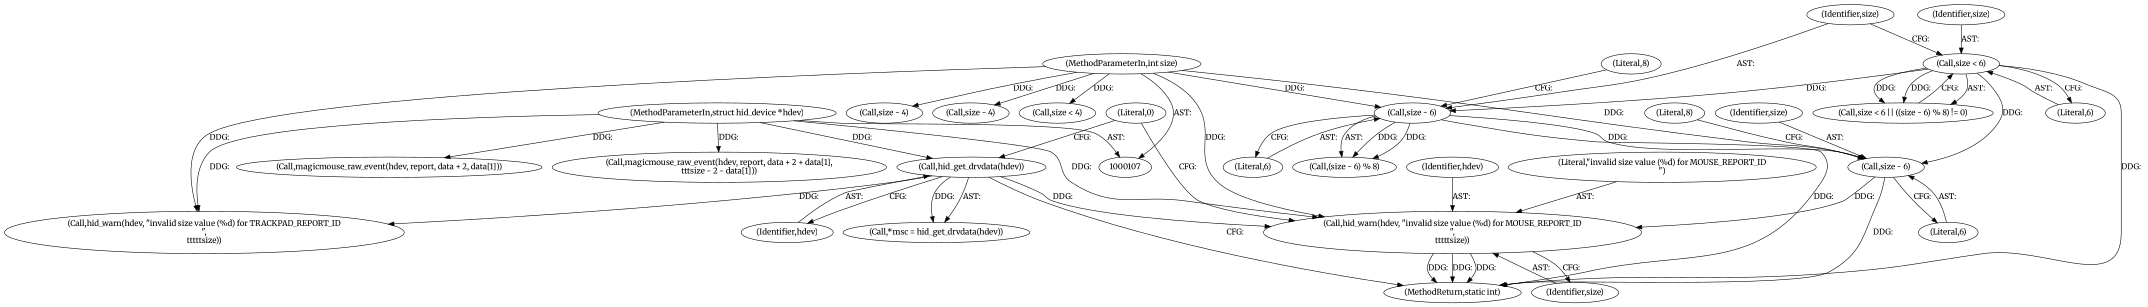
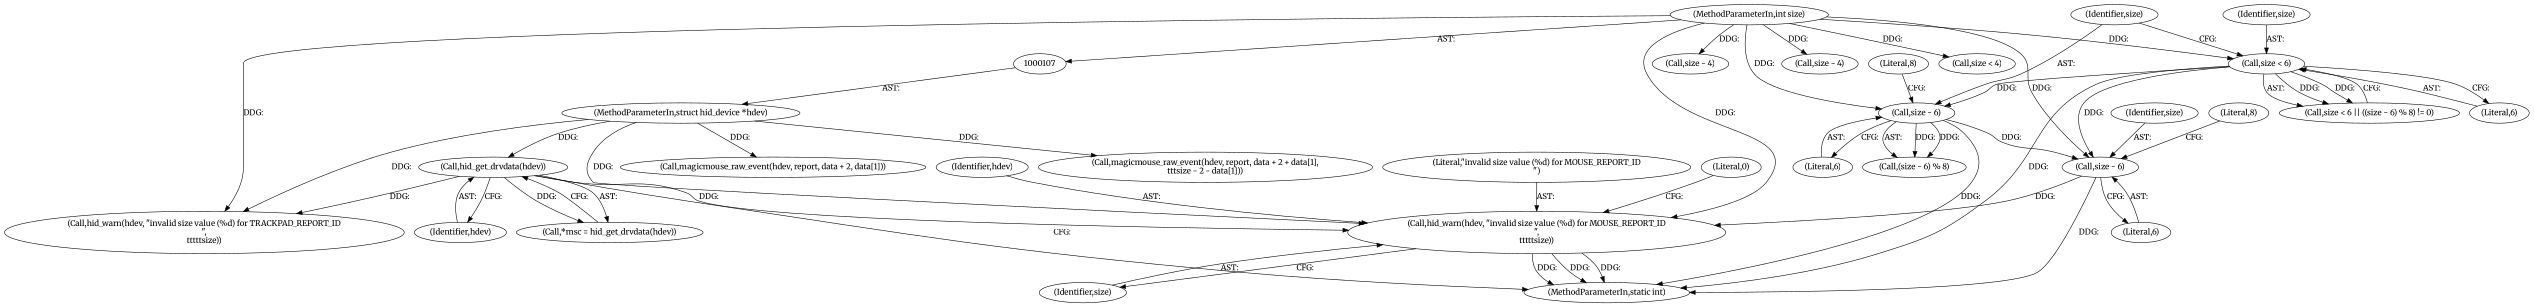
none -> (2024, 34)
(962, 124) -> (882, 86)
(1060, 138) -> (565, 197)
(1453, 293) -> (1607, 293)
